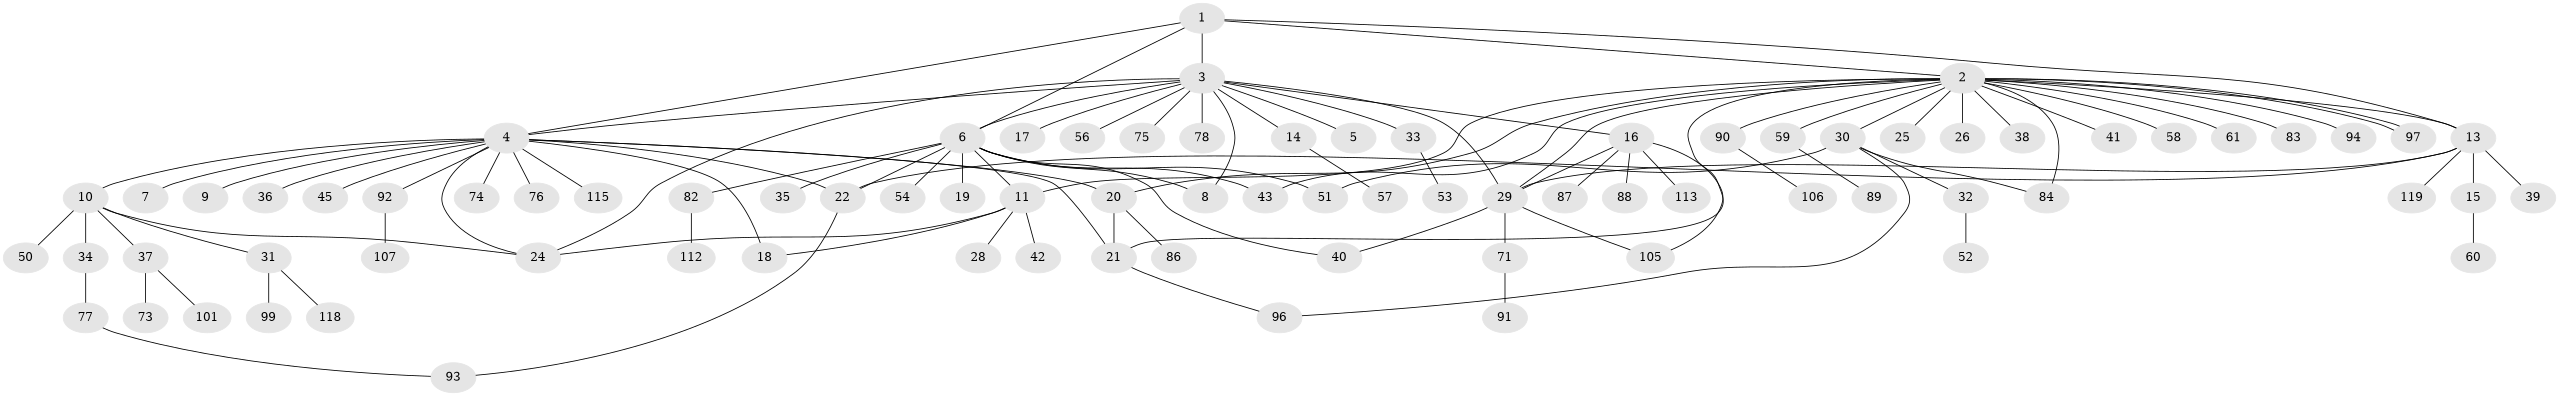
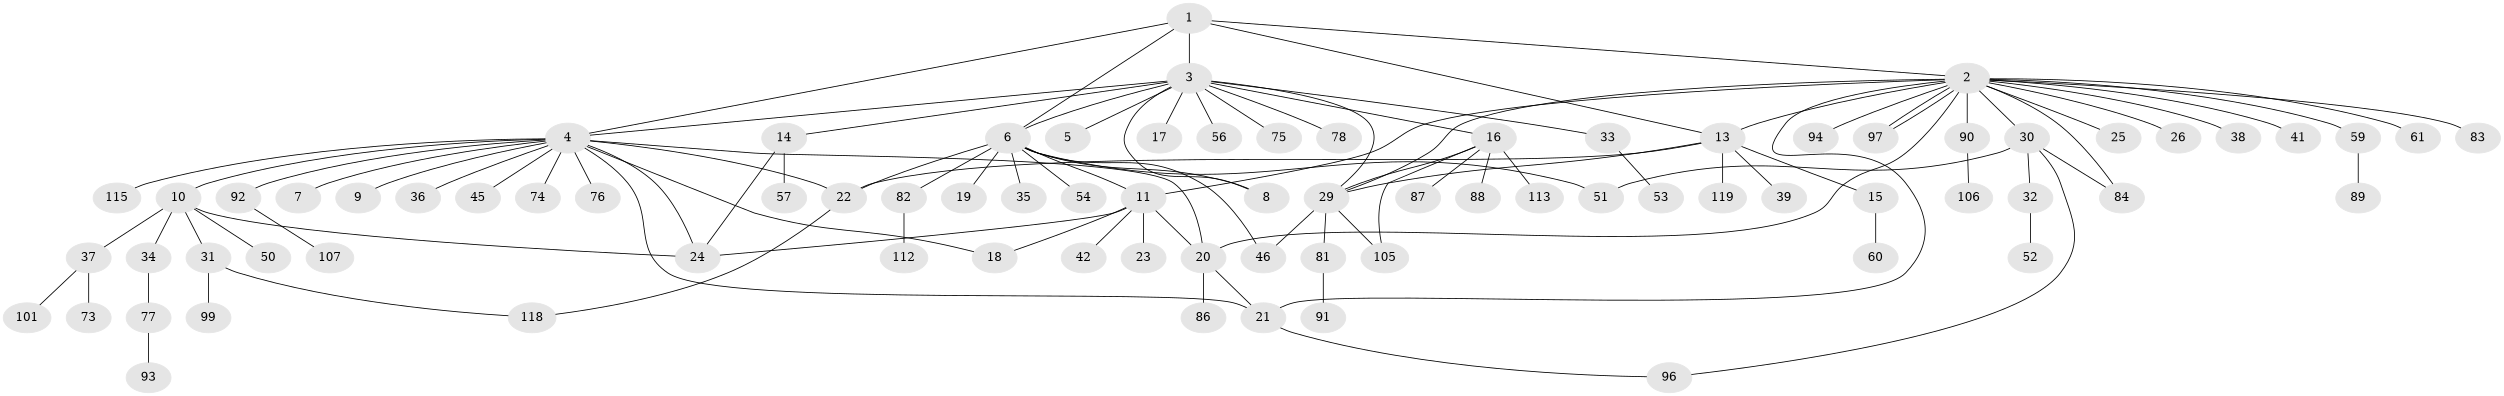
(853, 115) -> (741, 198)
(2174, 138) -> none
(1265, 198) -> none
none -> (1173, 228)
(978, 258) -> (1144, 258)
(1339, 258) -> (1263, 258)
(1505, 258) -> (1323, 258)
(677, 333) -> (715, 278)
